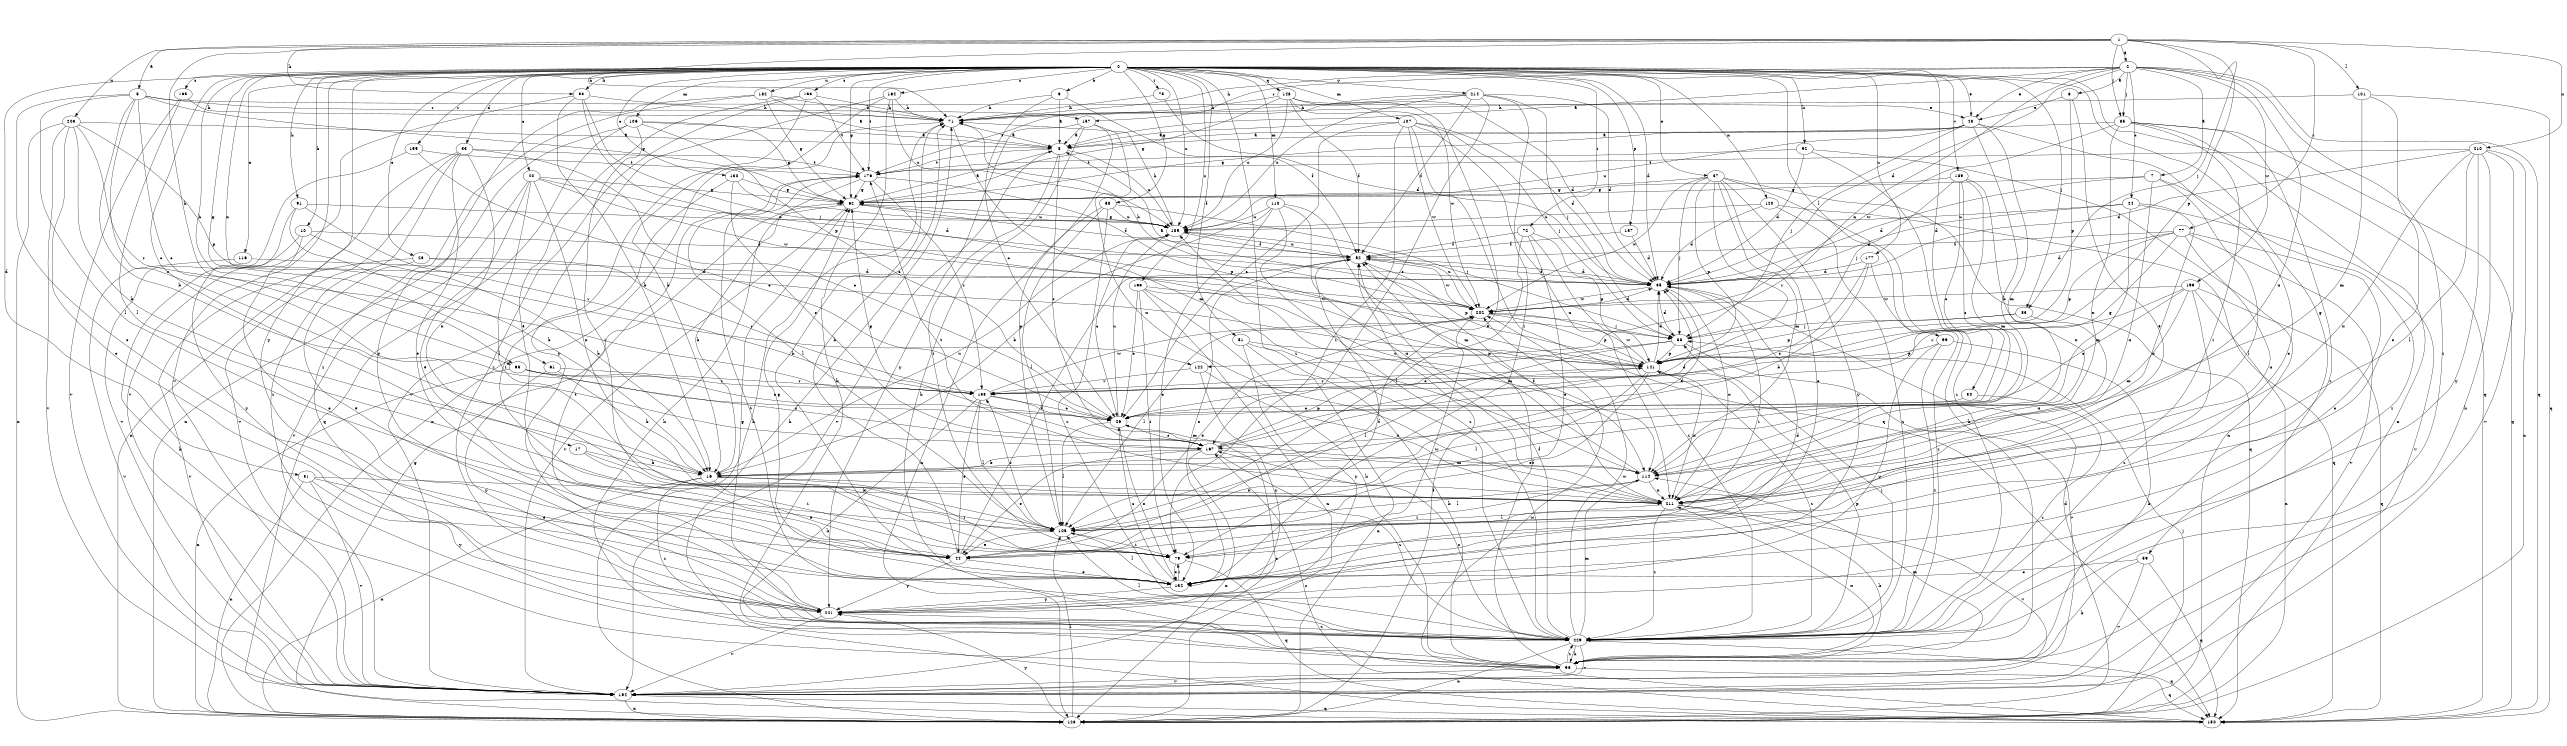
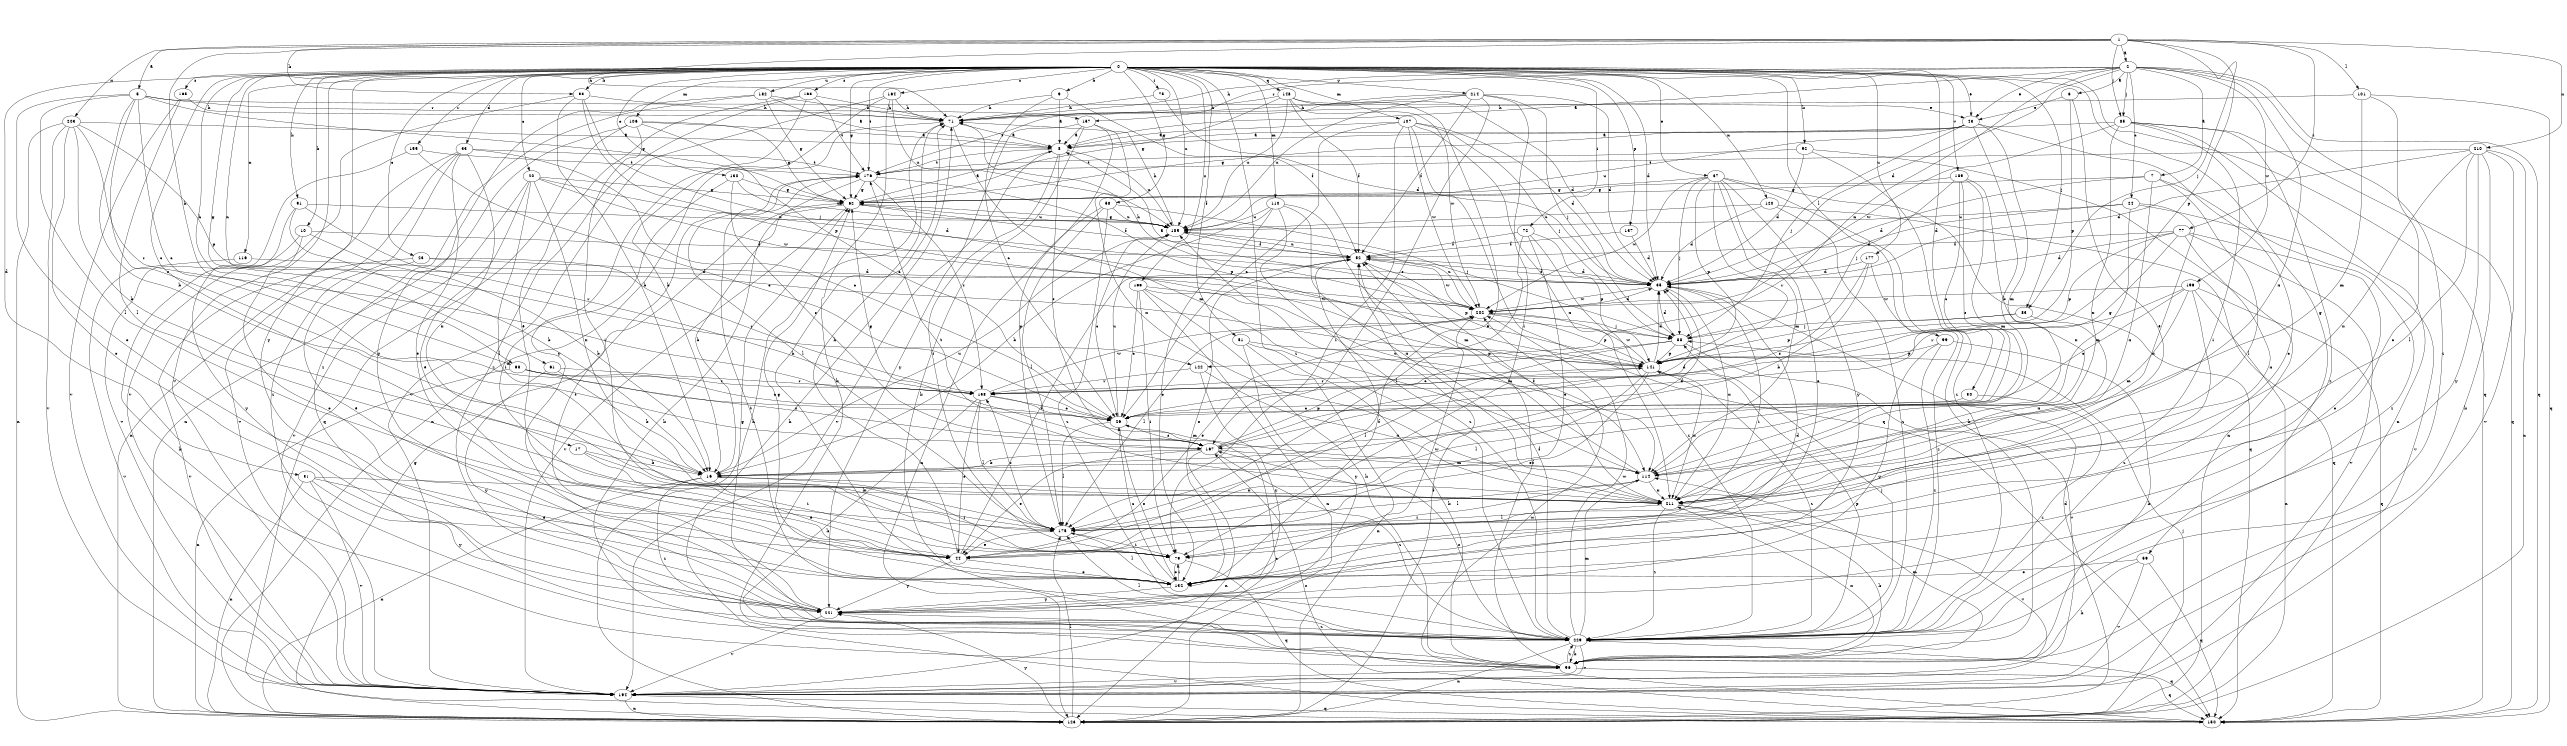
(1063, 531) -> (1063, 531)
